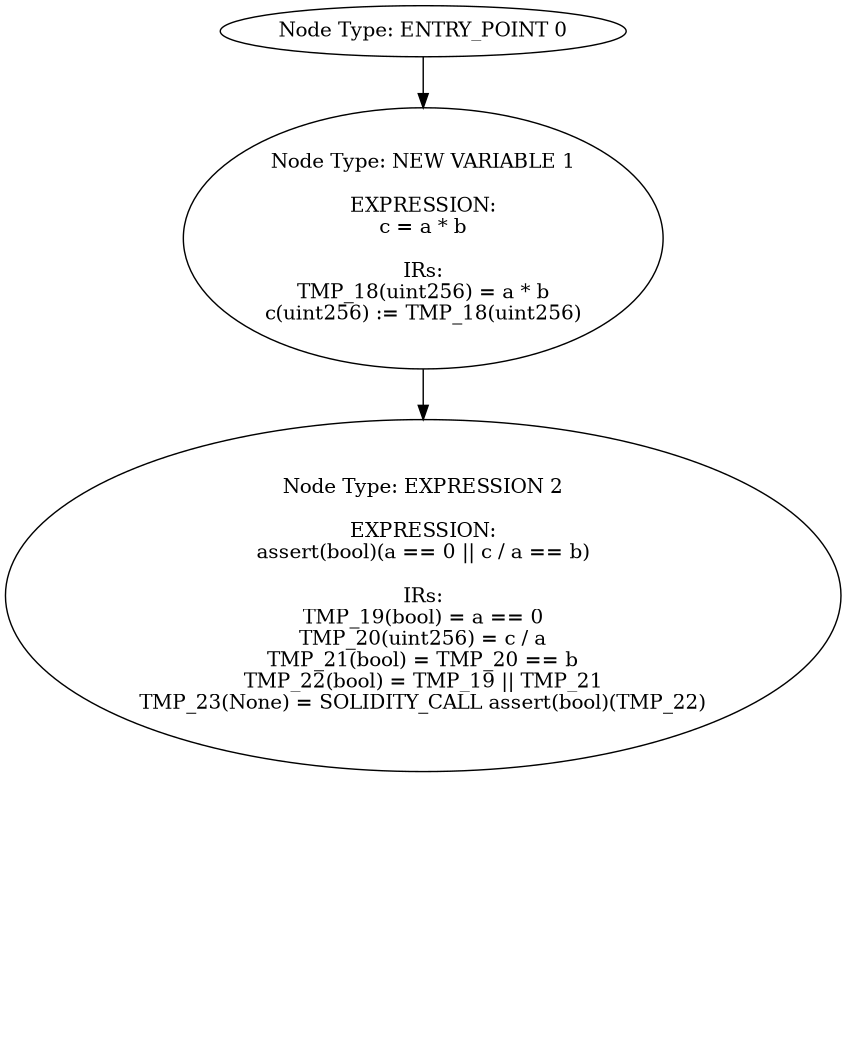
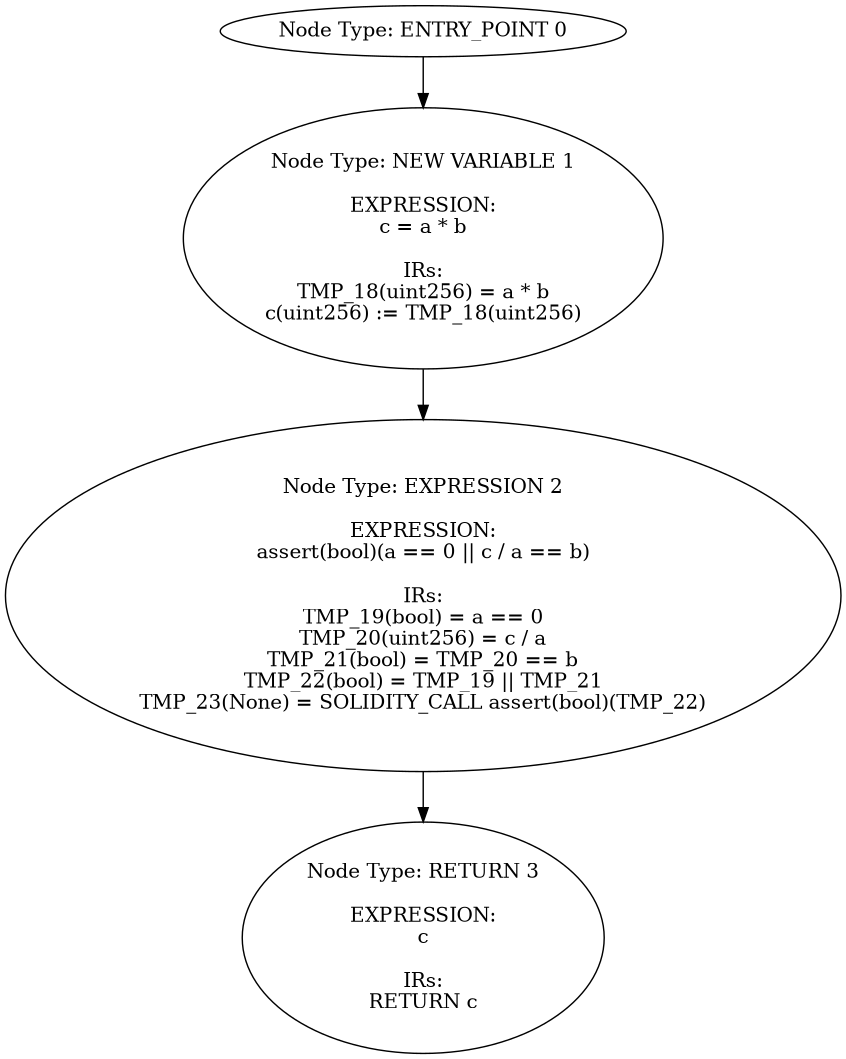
none -> (423, 938)
